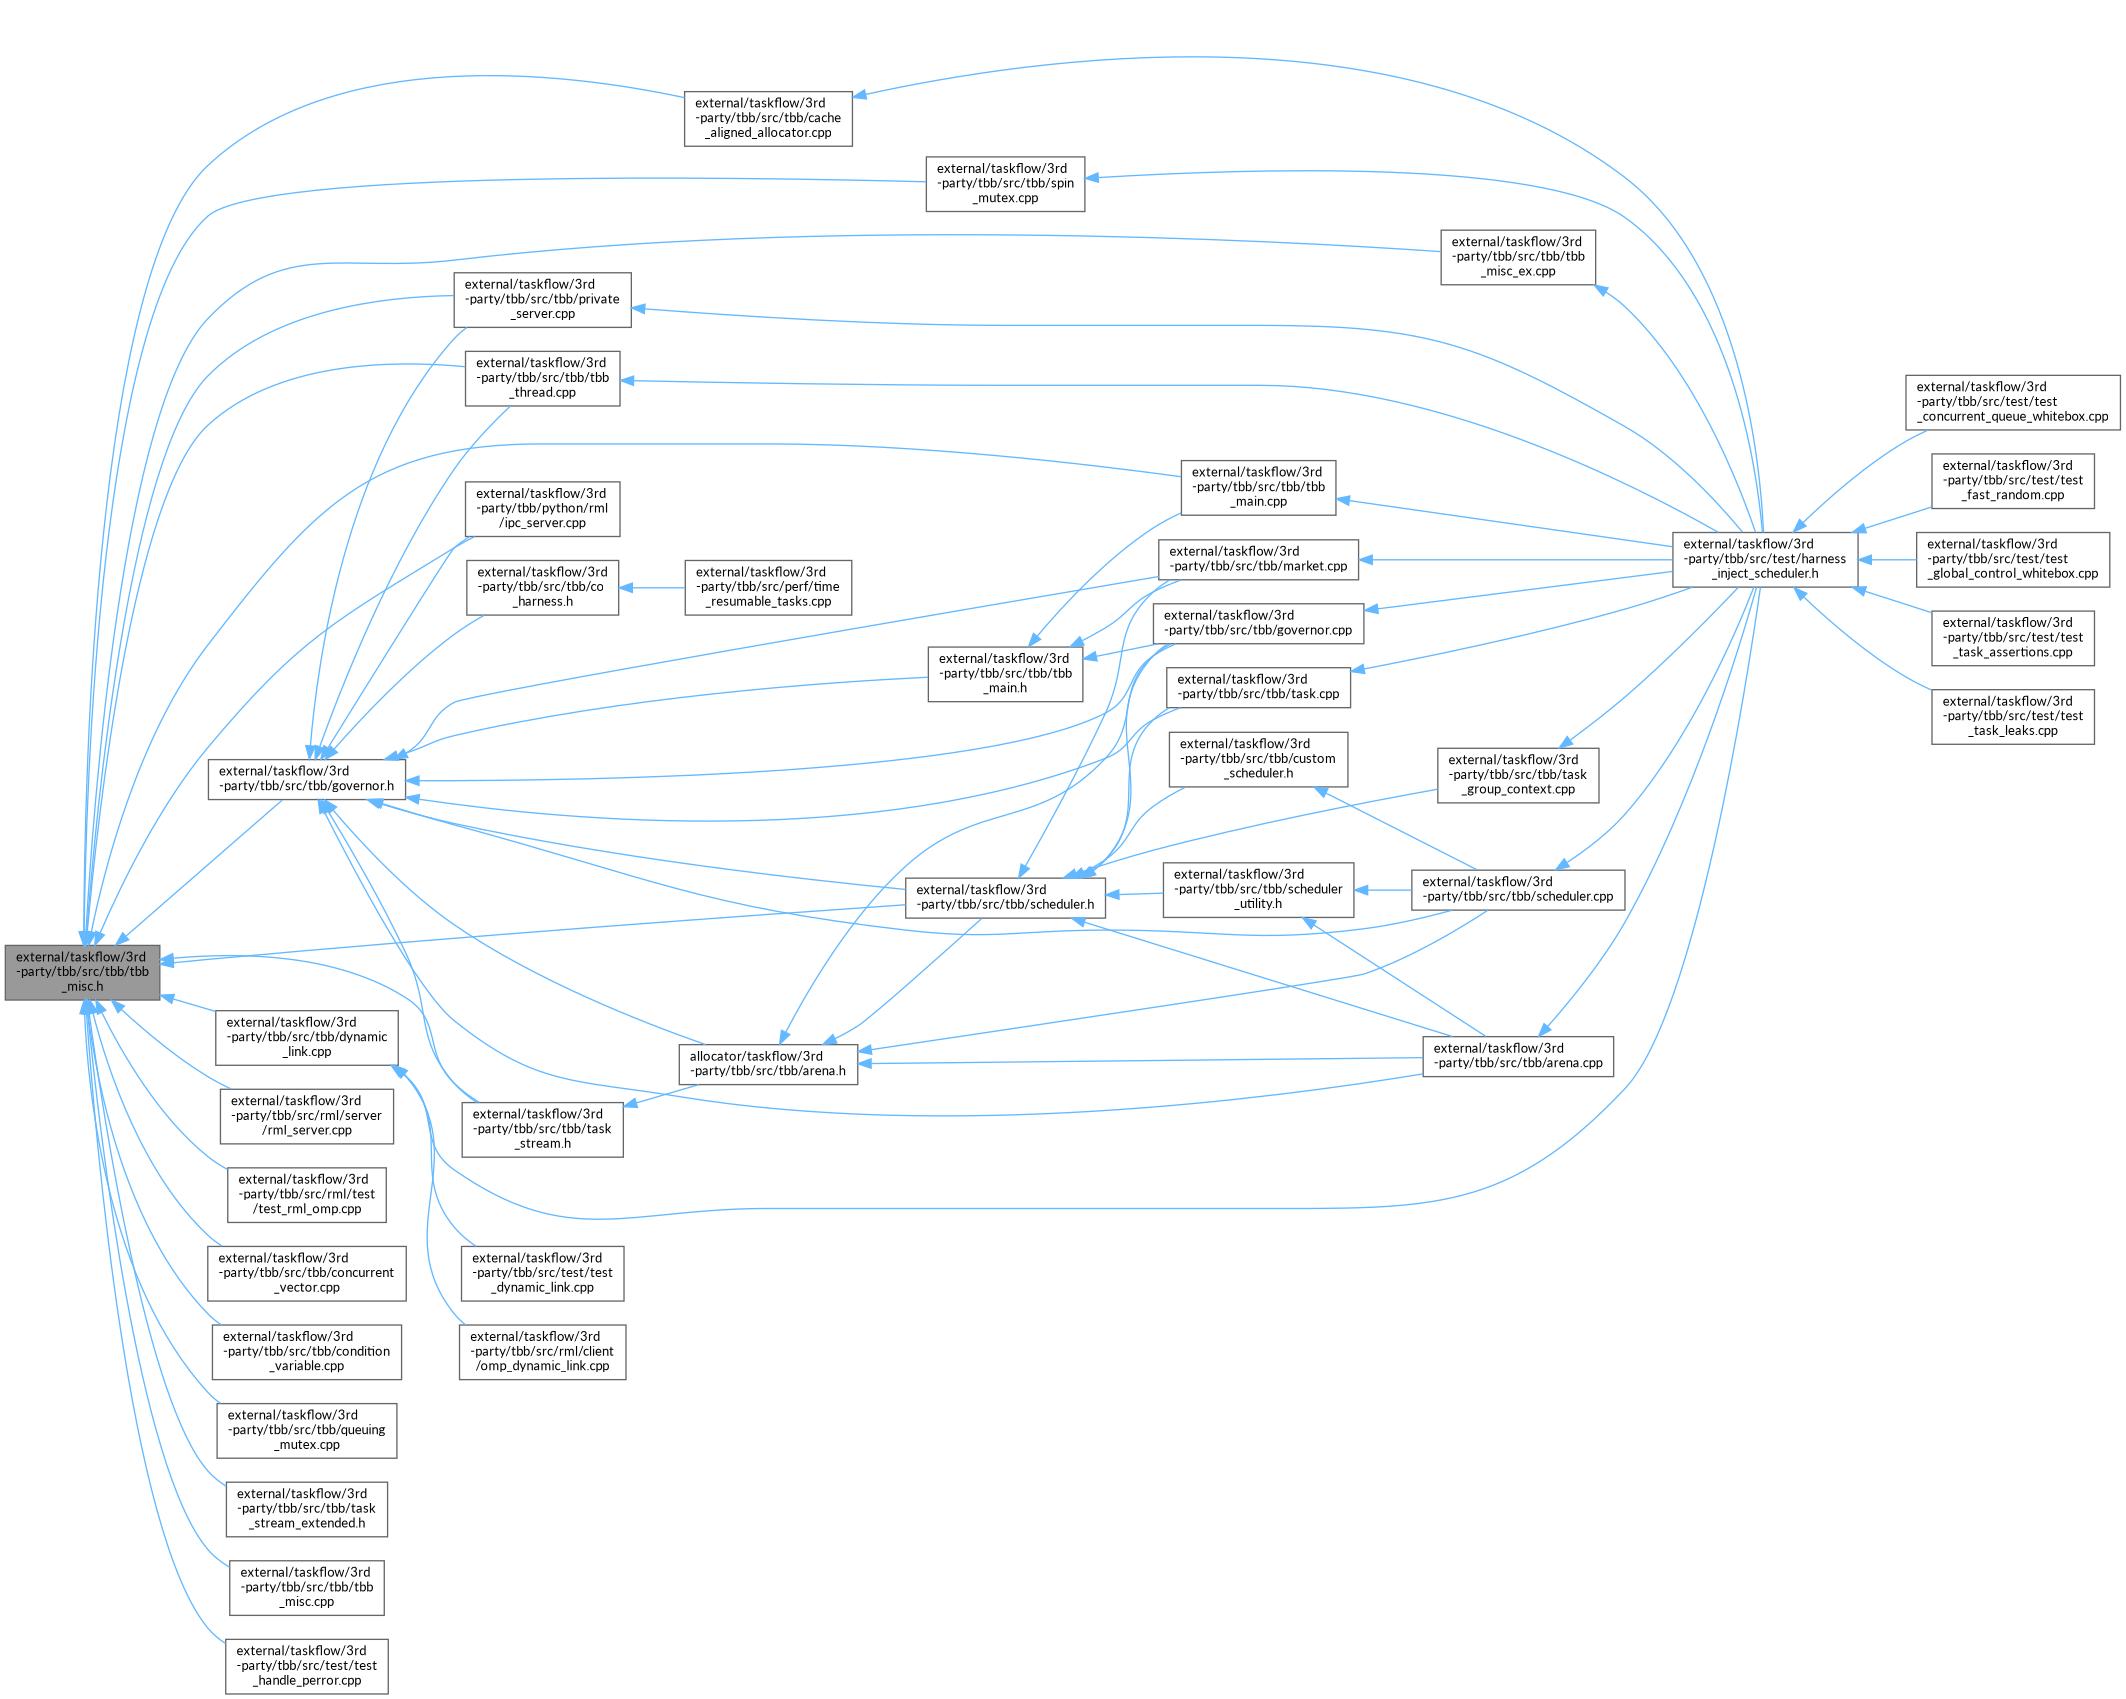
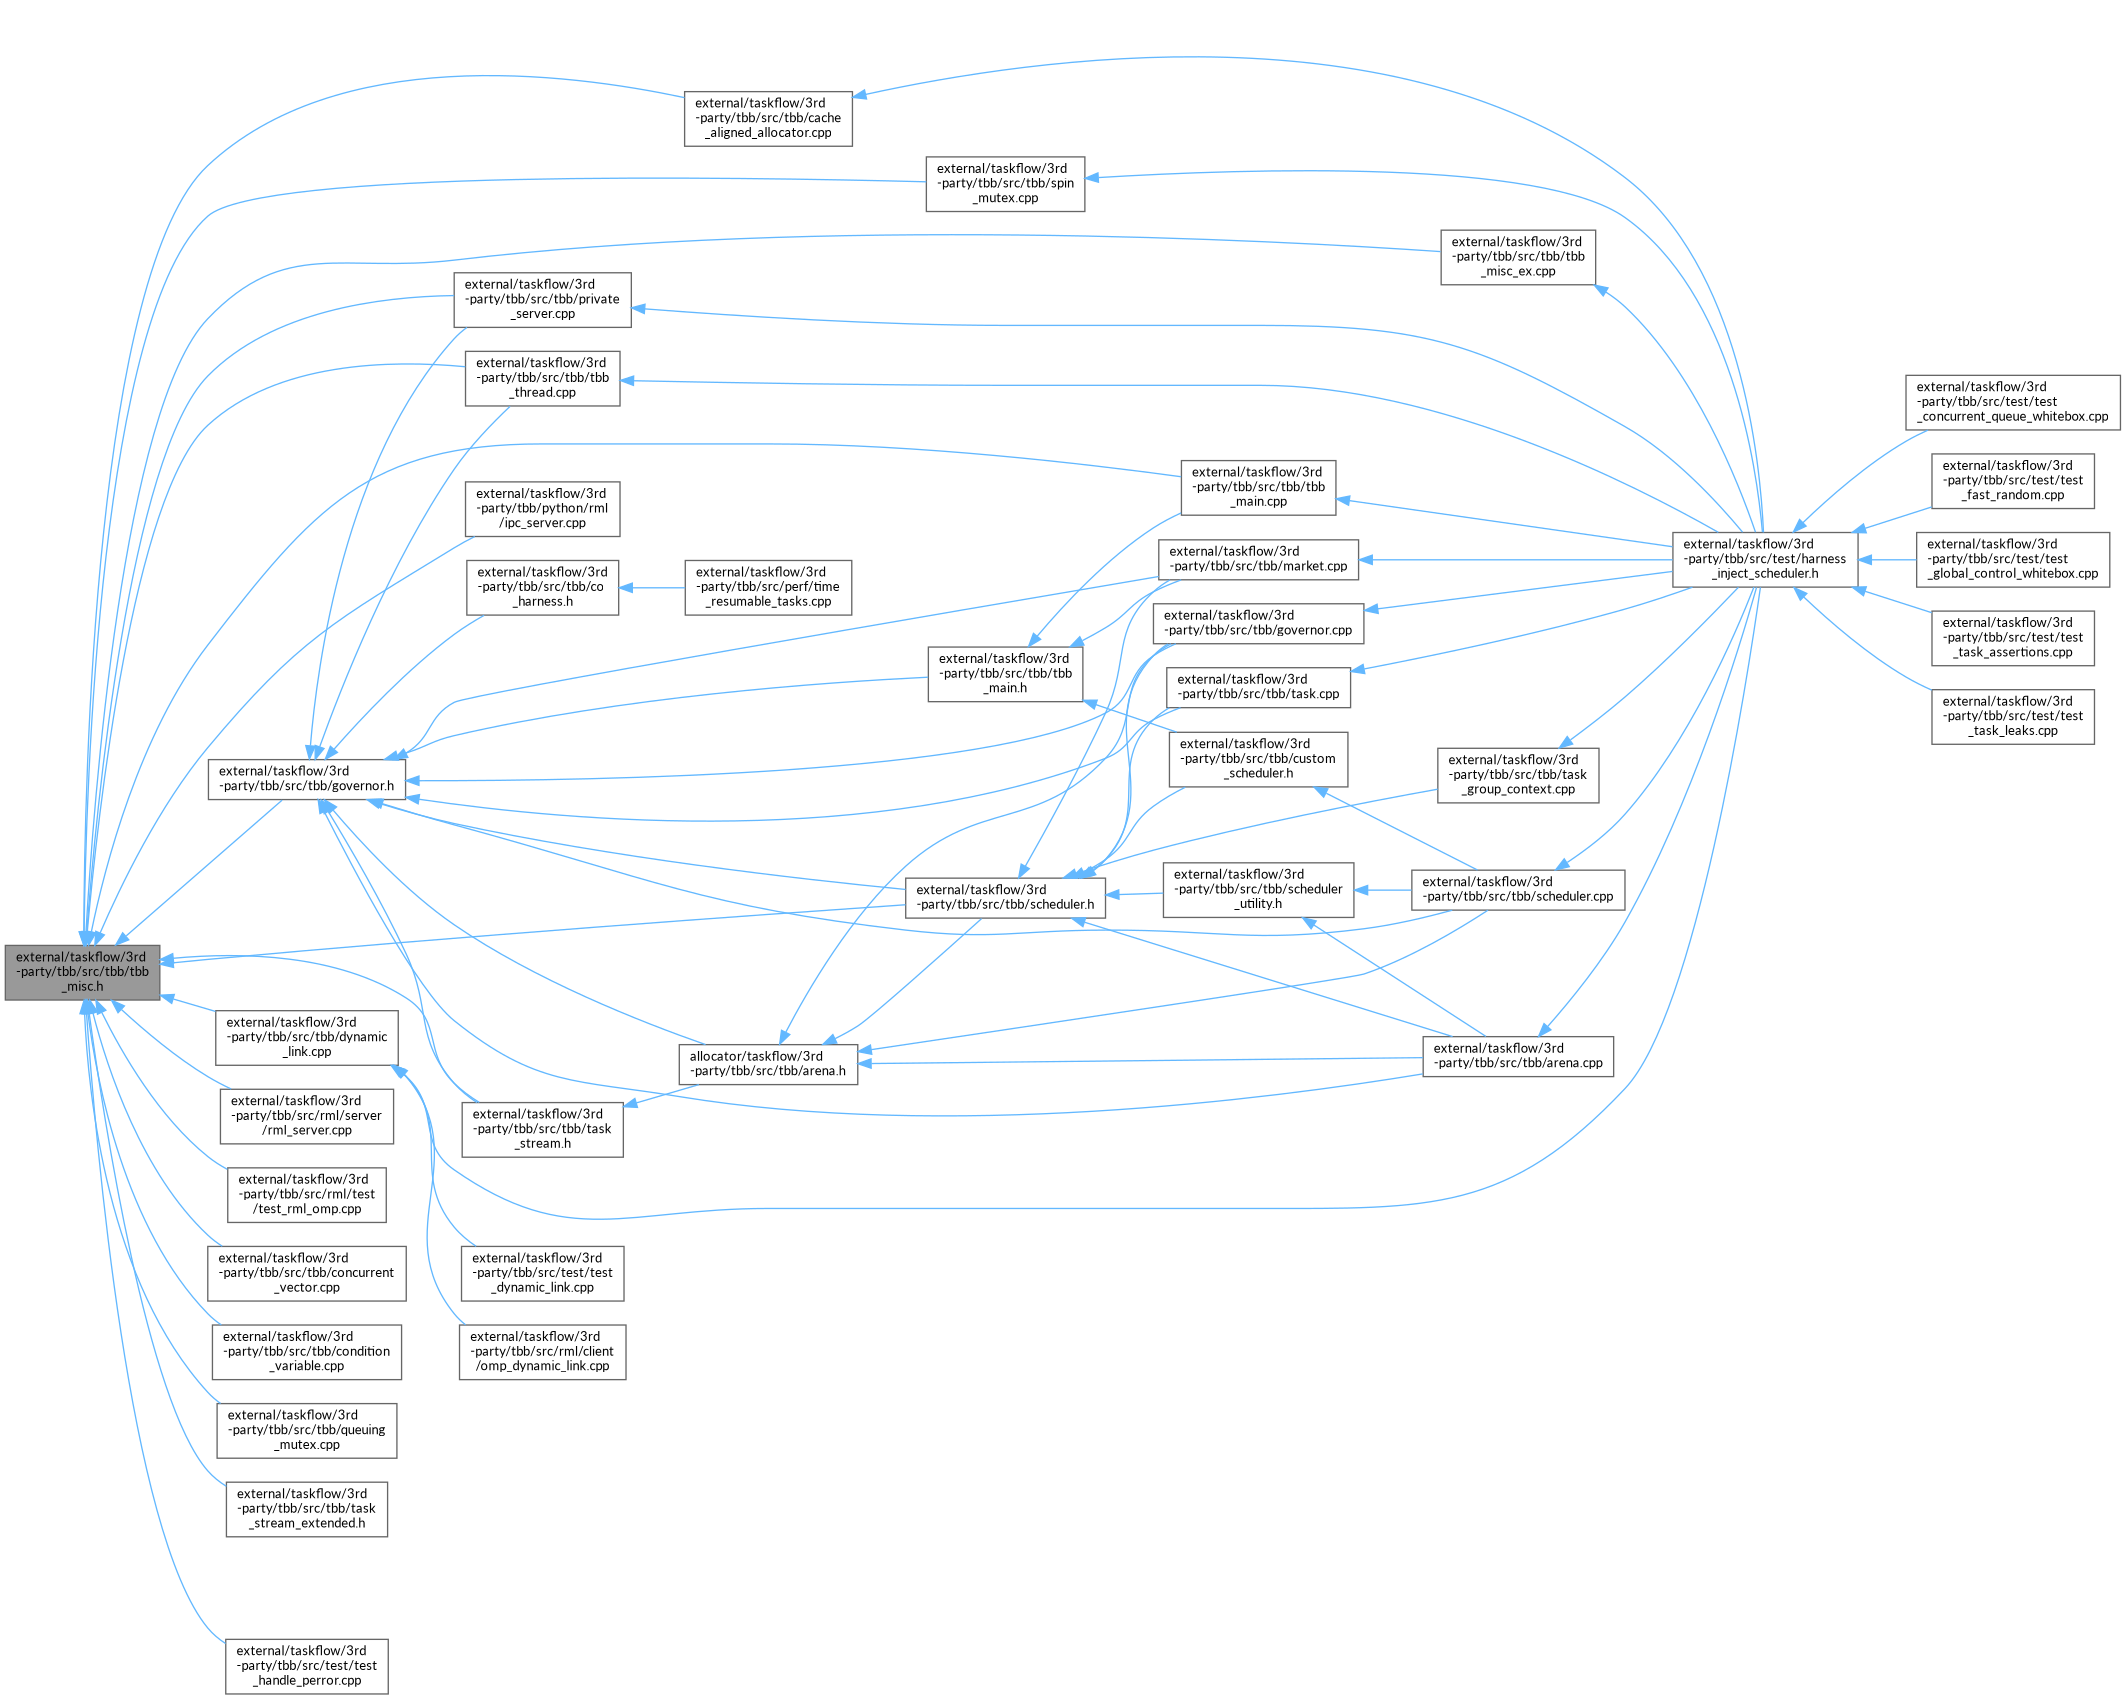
(396, 639) -> none
(1131, 649) -> (1136, 718)
(307, 1588) -> none
